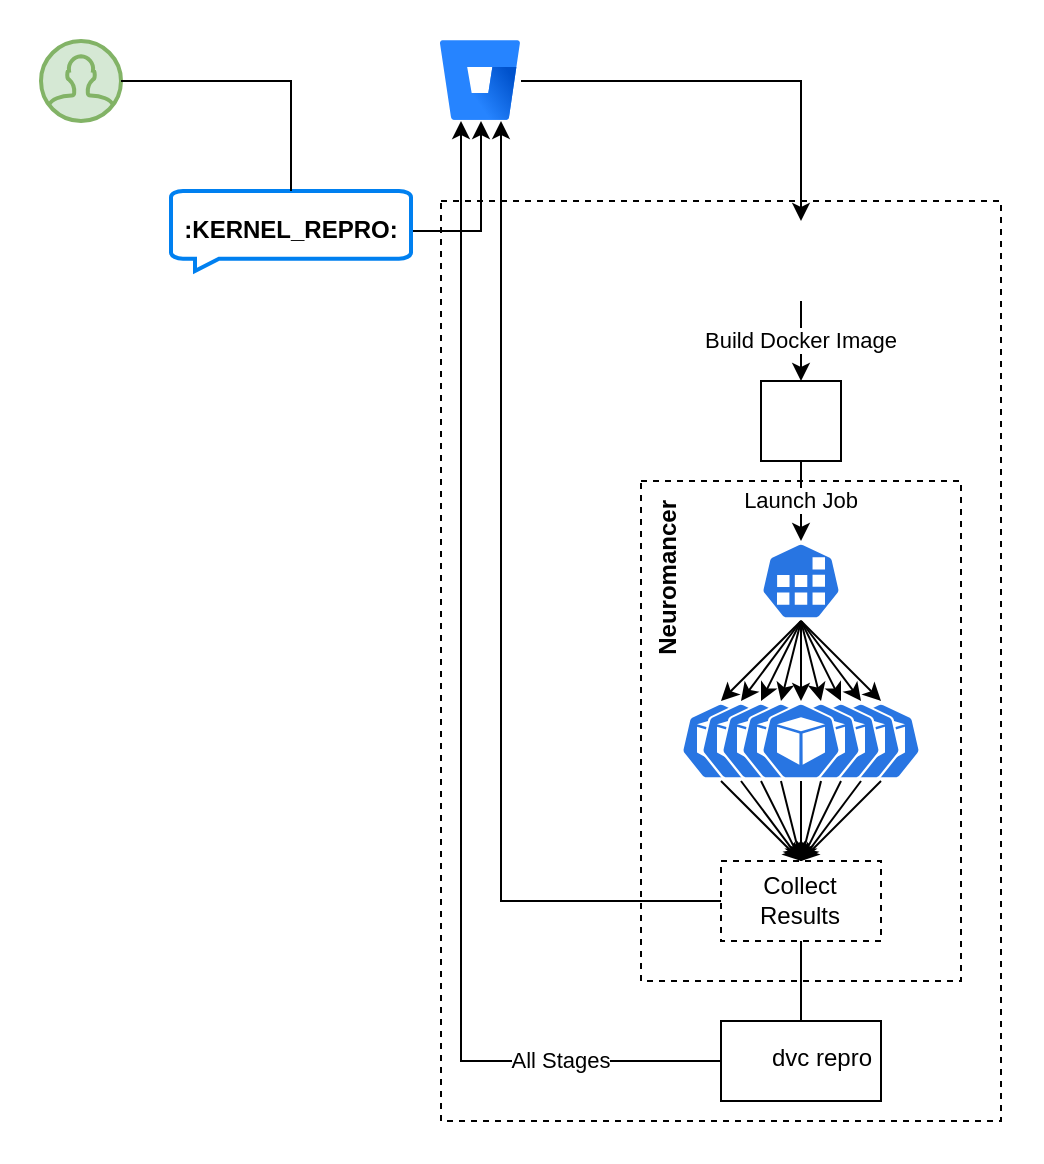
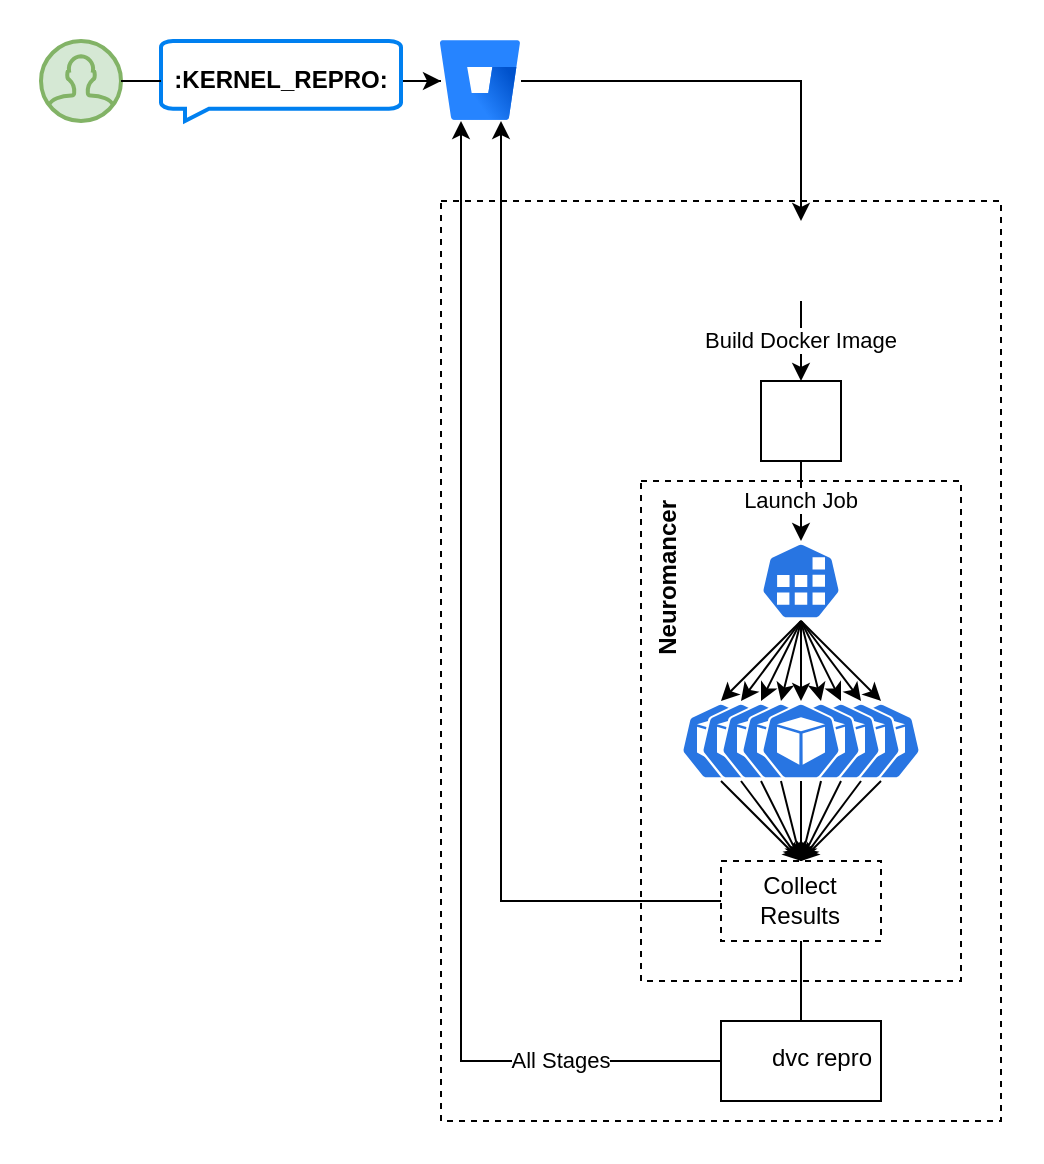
(291, 231) -> (281, 81)
